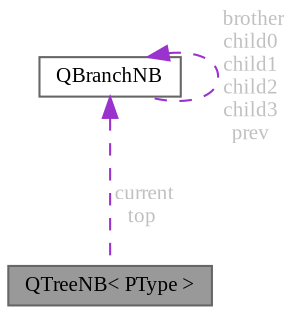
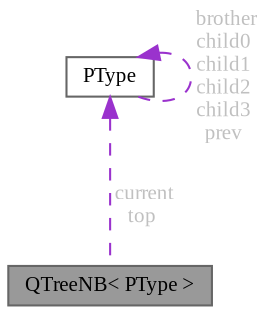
(110, 77) -> (110, 77)
